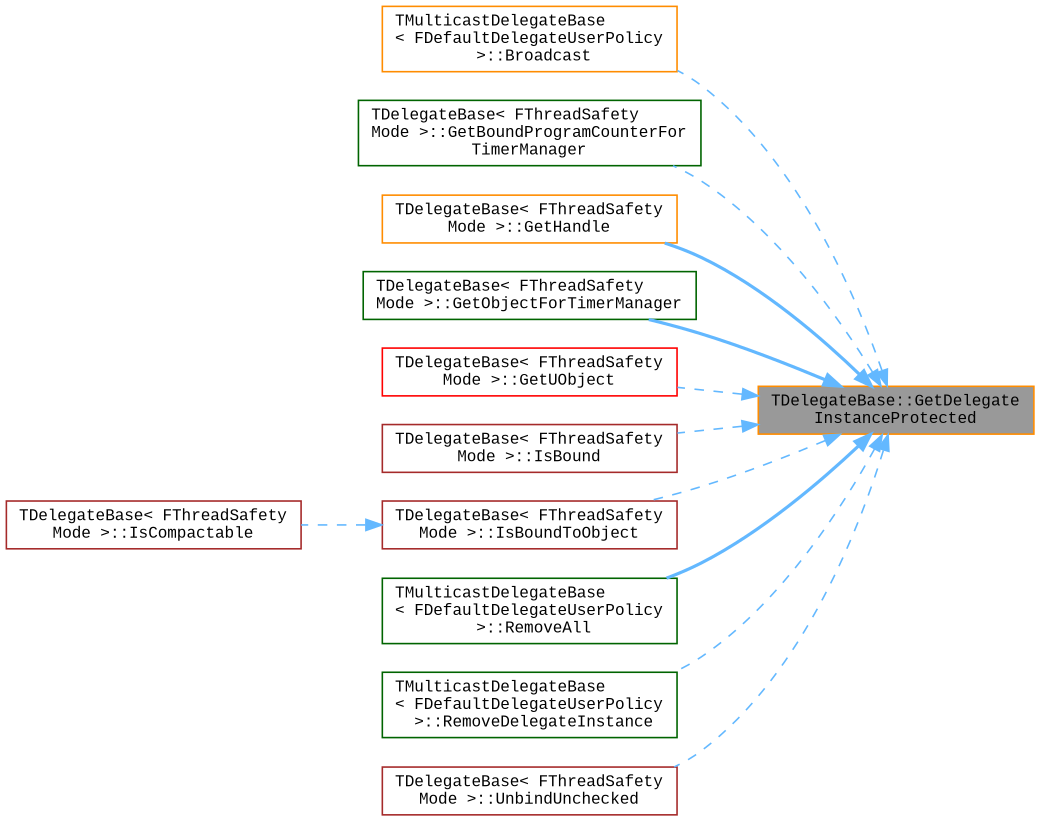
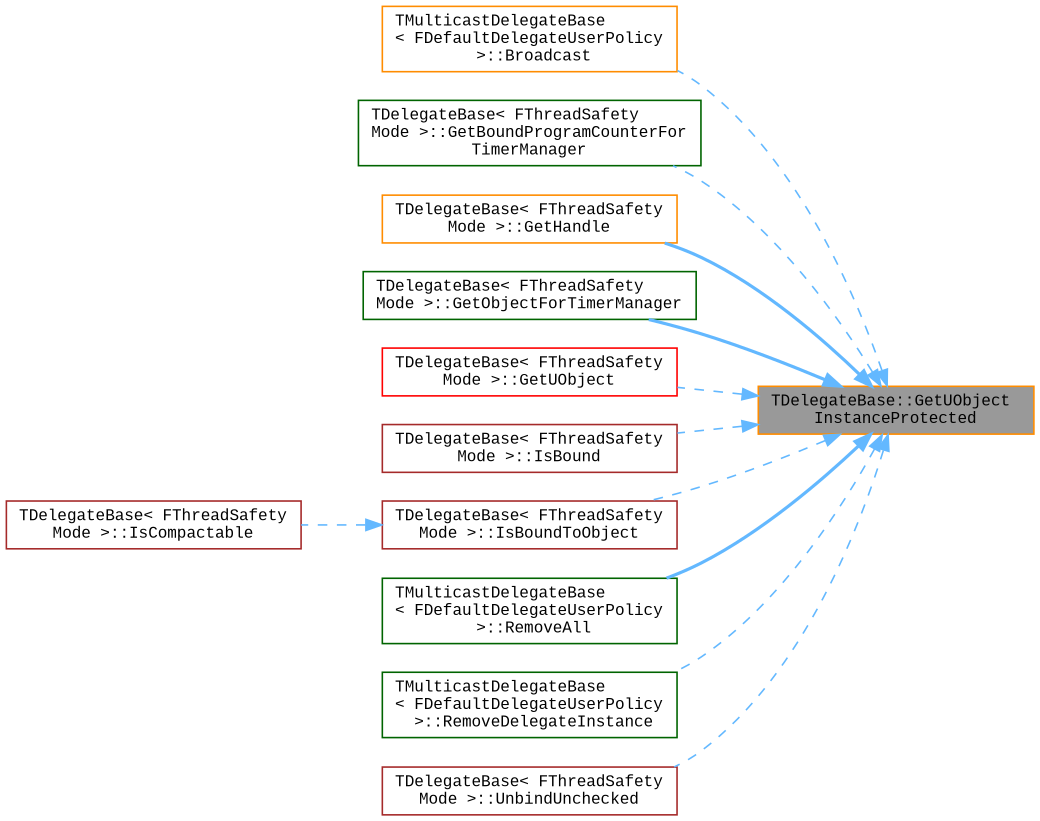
(896, 410) -> (896, 410)
